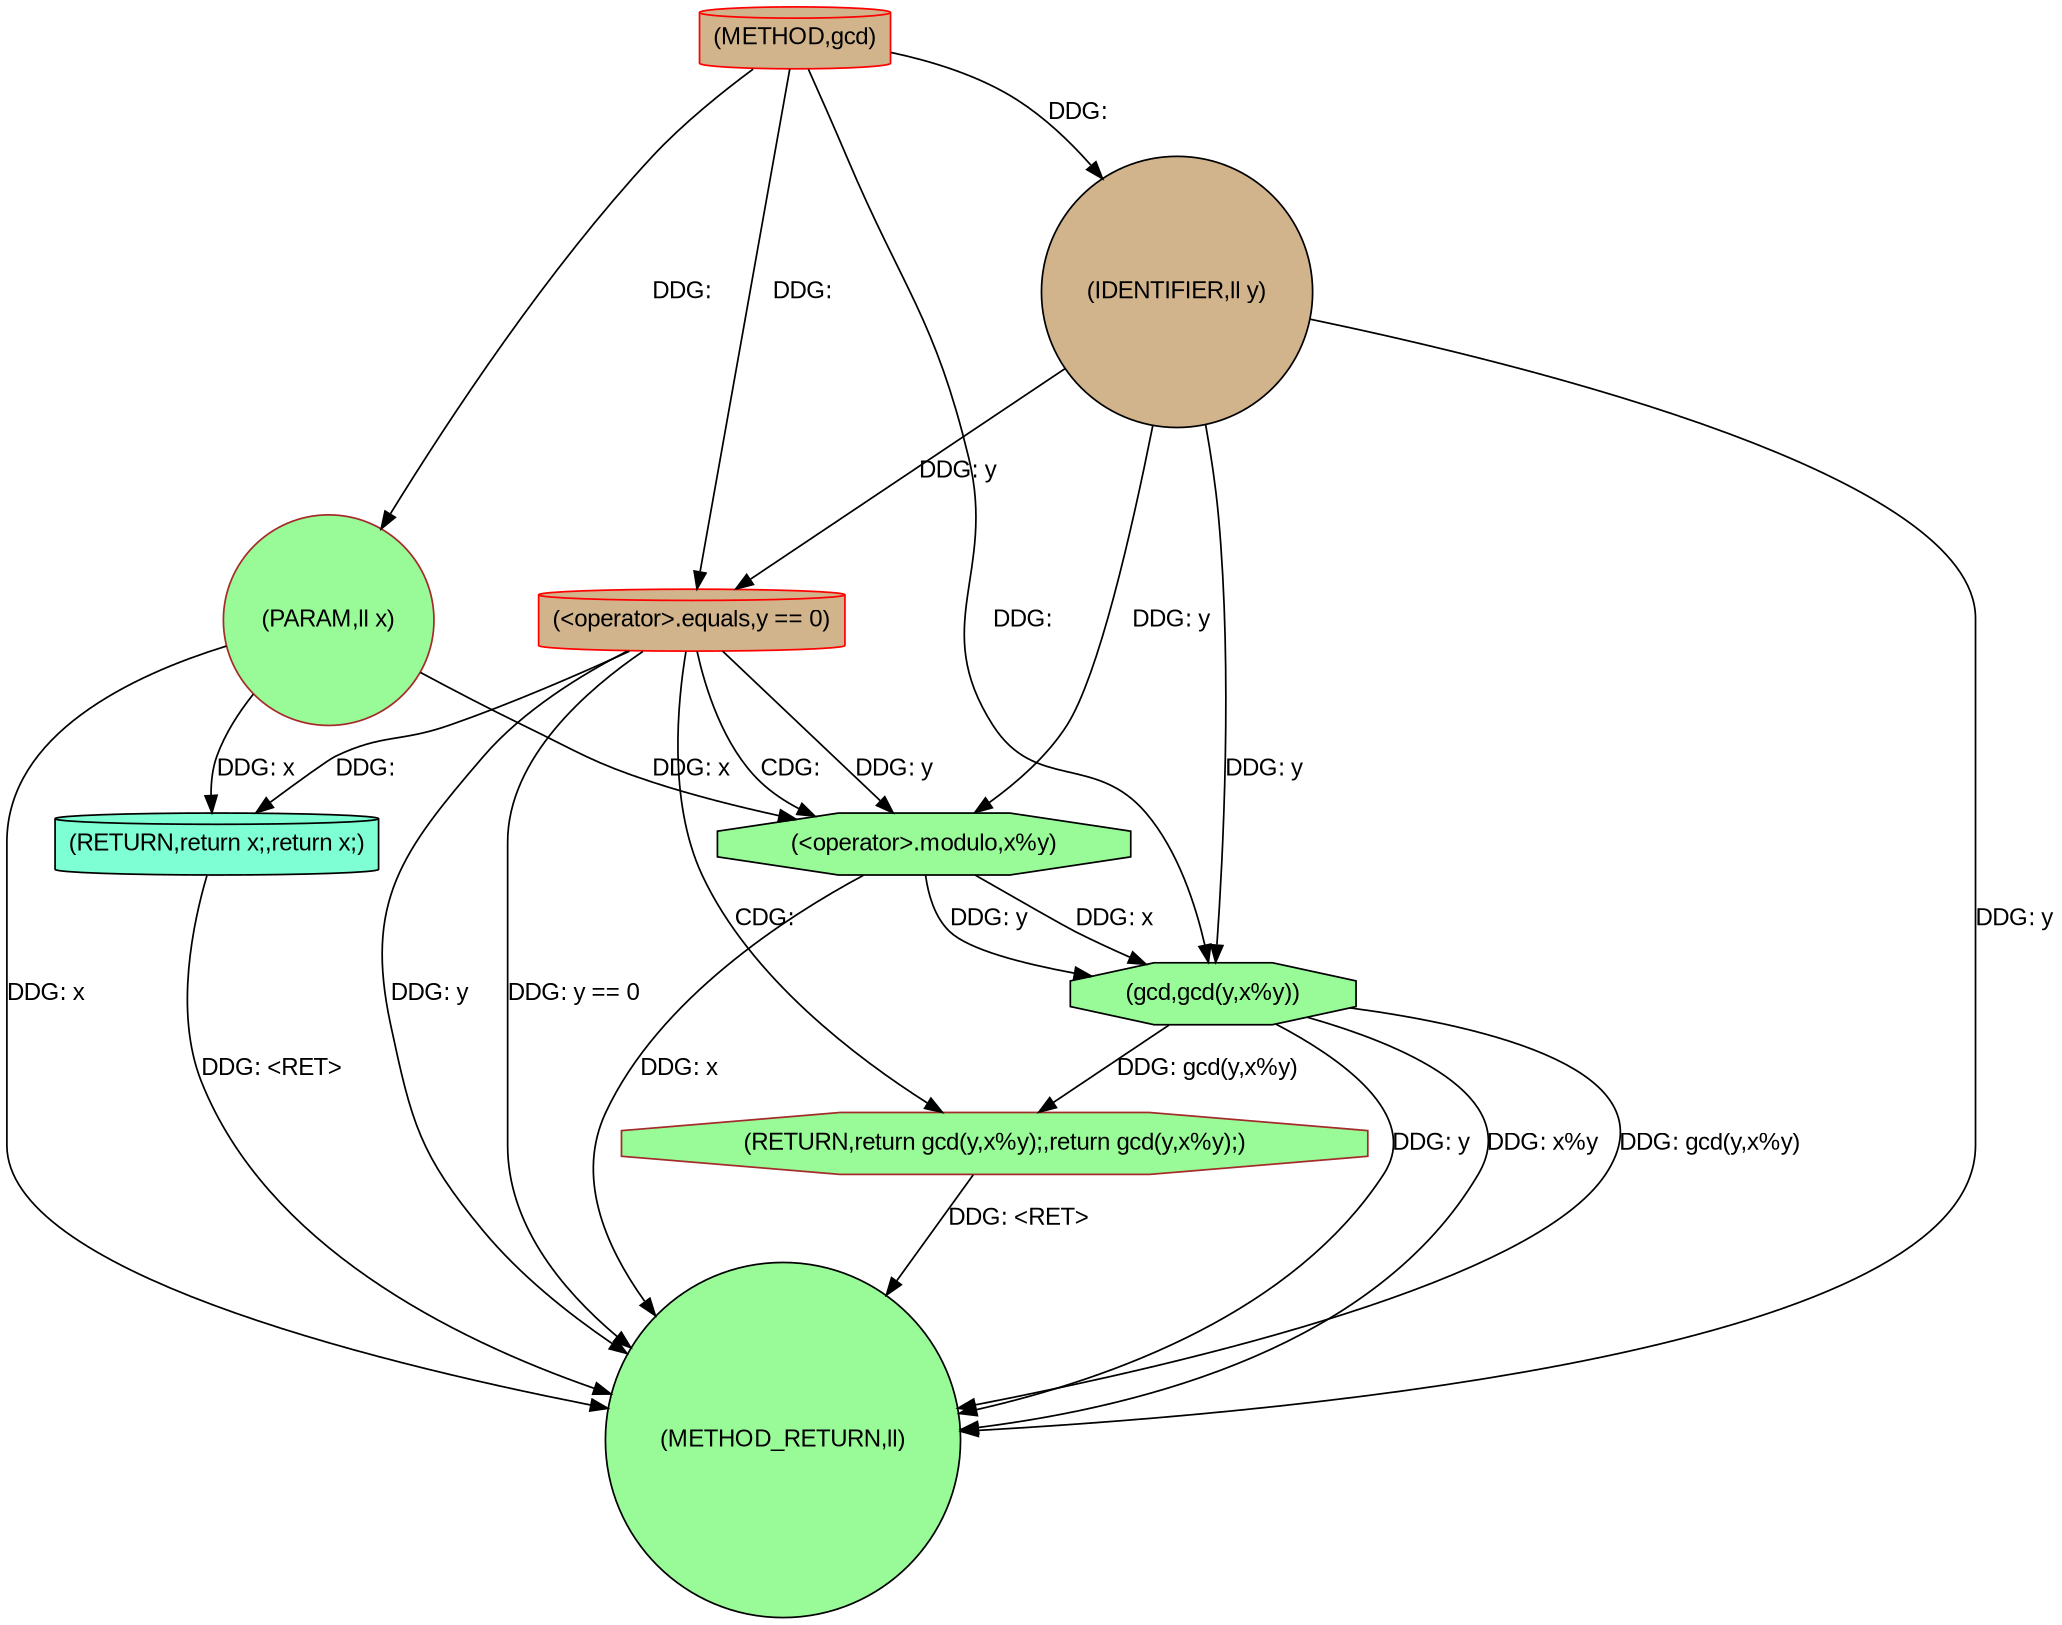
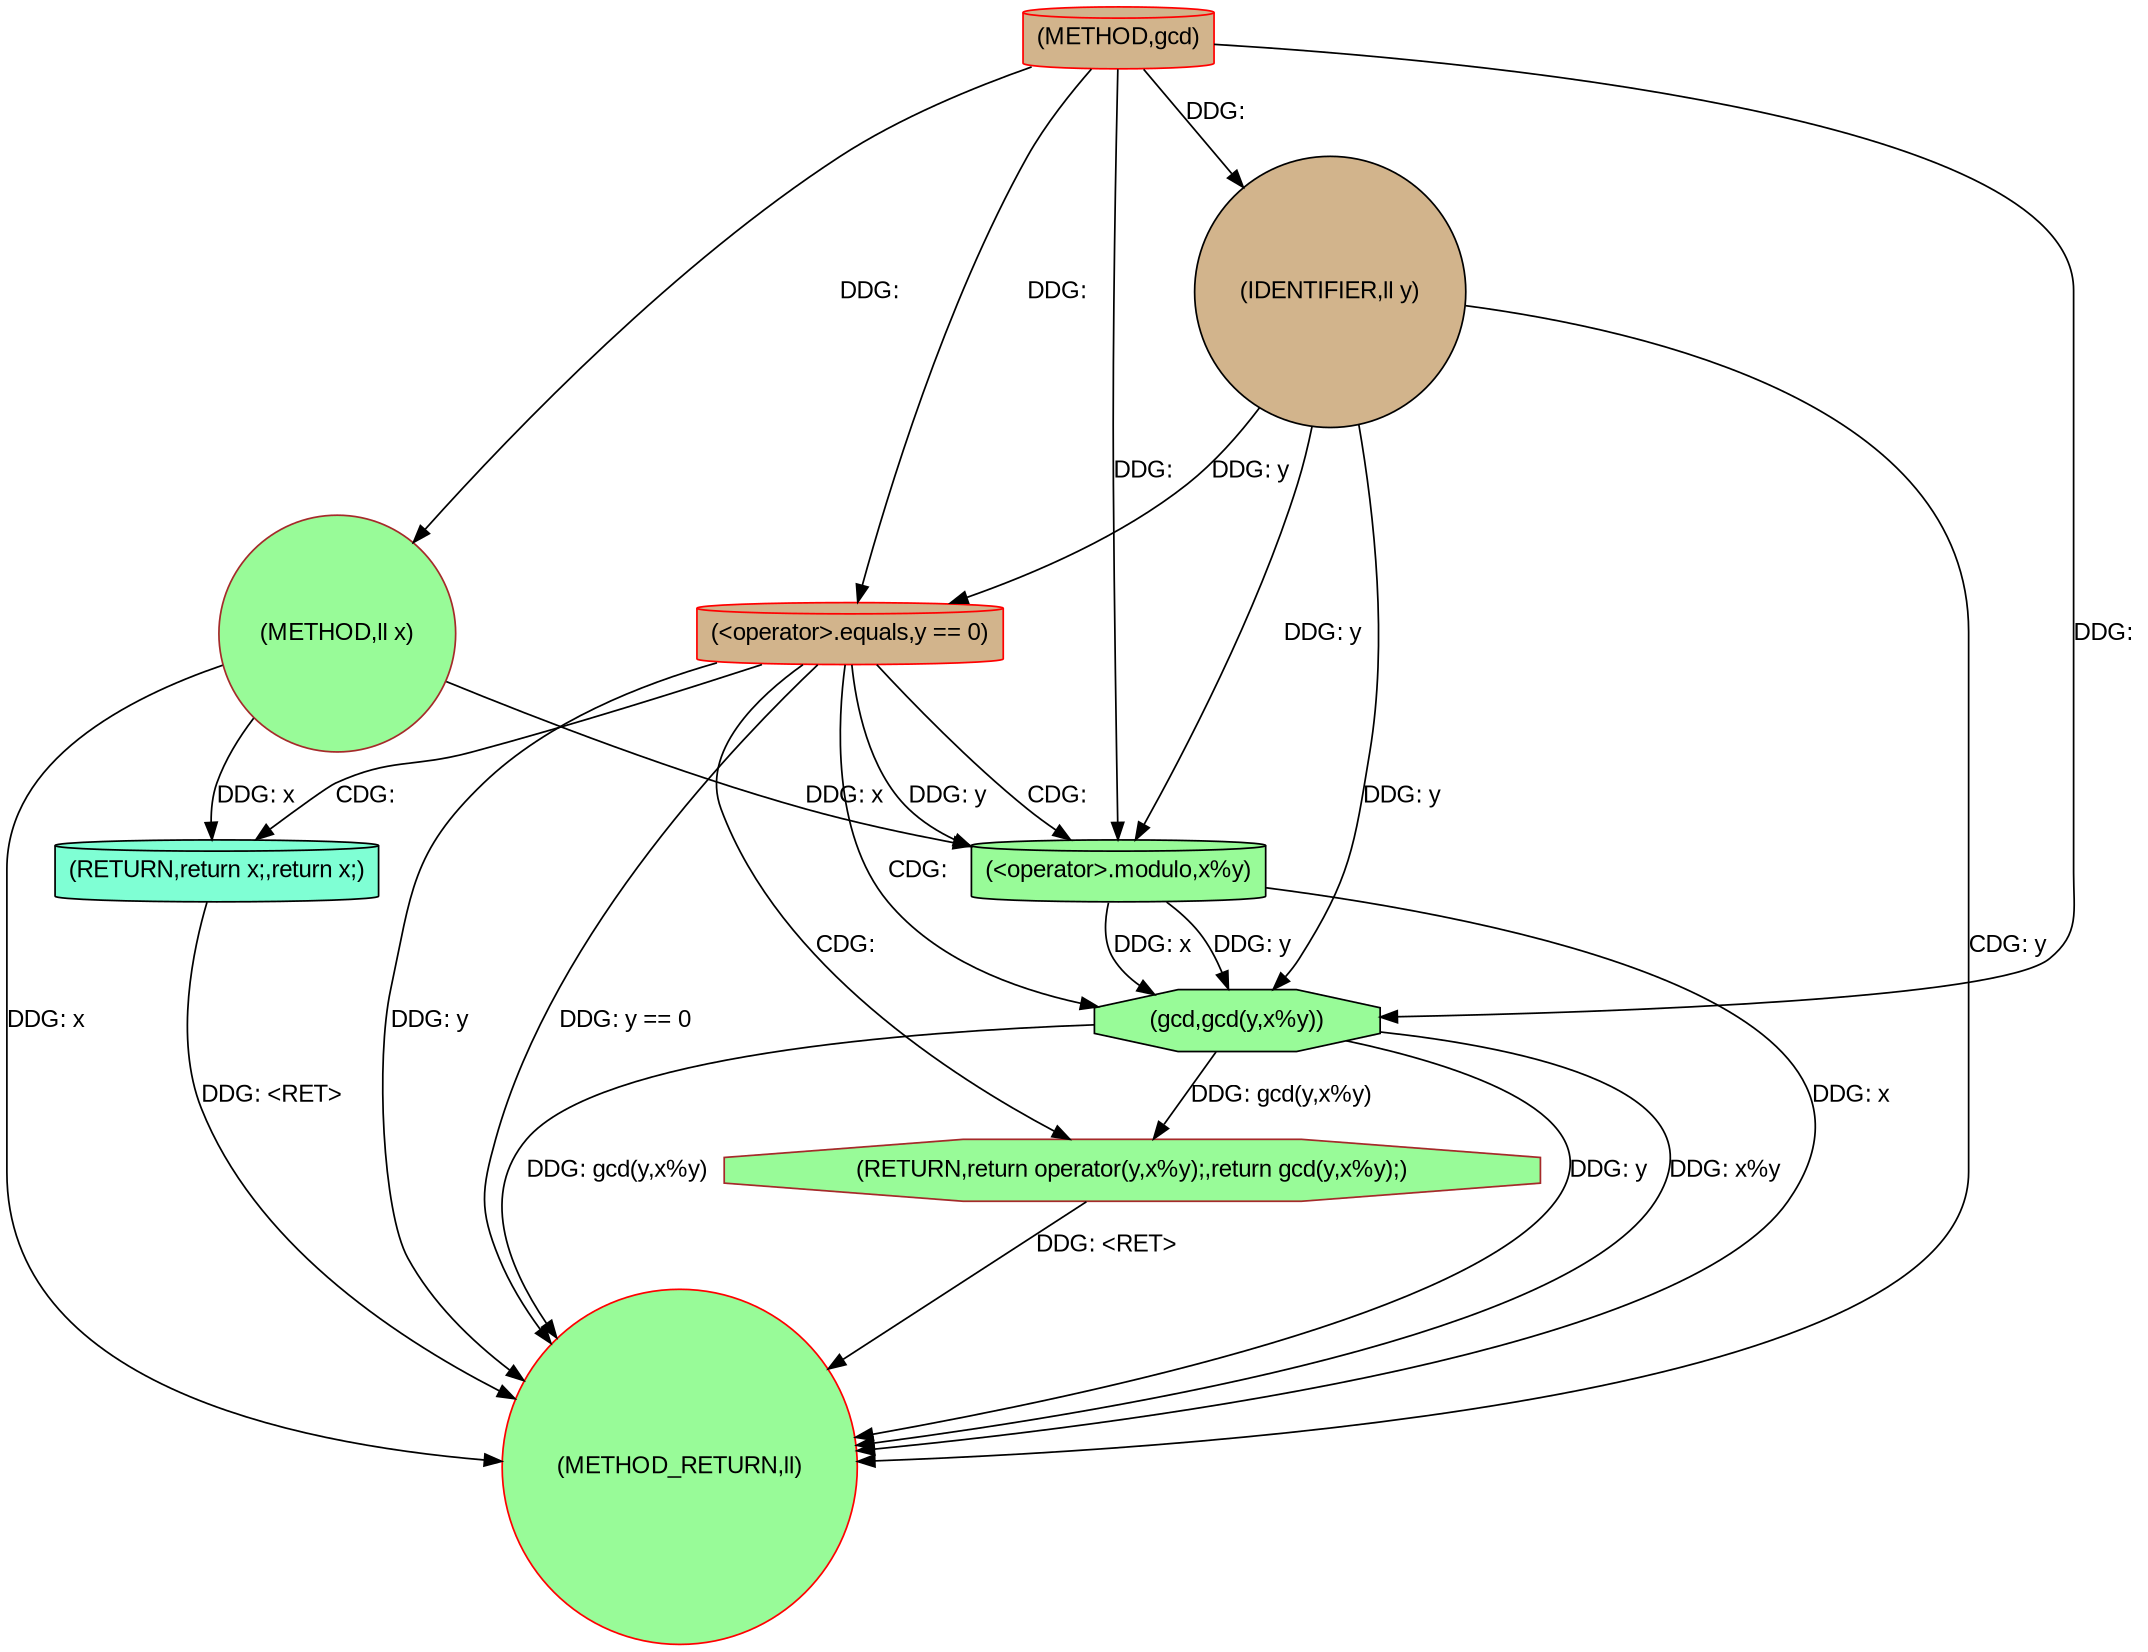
none -> (1113, 446)
(329, 620) -> (337, 634)
(369, 769) -> (369, 796)
(924, 844) -> (1119, 871)
none -> (881, 891)
(2015, 919) -> (2008, 946)
(995, 1143) -> (1132, 1170)
(783, 1440) -> (680, 1467)
